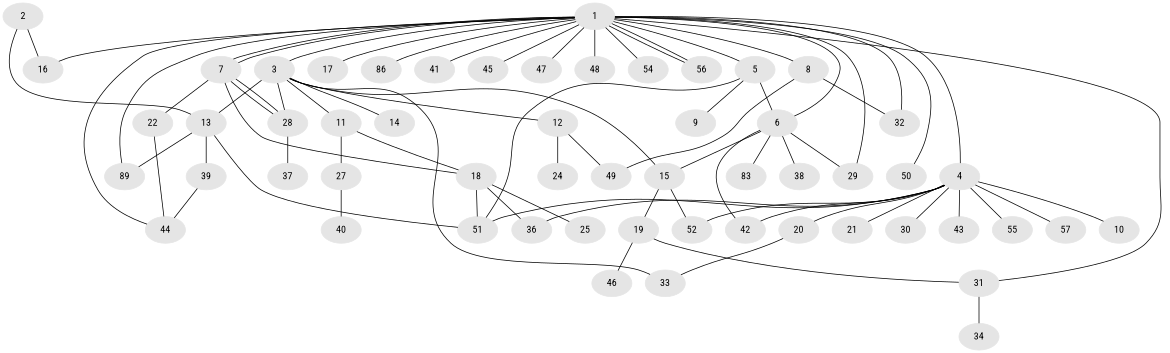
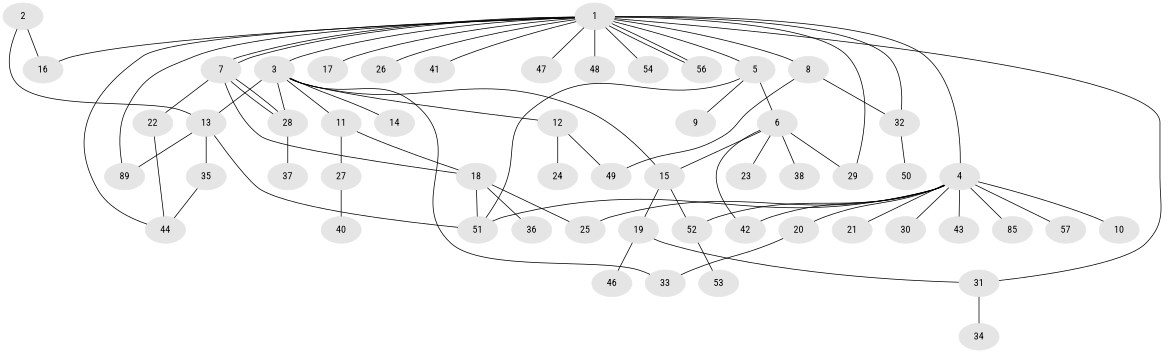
(827, 50) -> none
(900, 54) -> (903, 150)
(381, 70) -> (381, 70)
(488, 70) -> none
(206, 177) -> (206, 177)
(746, 177) -> (746, 177)
(746, 203) -> (772, 203)
(1012, 230) -> (1012, 230)
none -> (719, 283)
